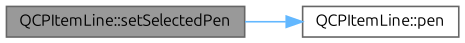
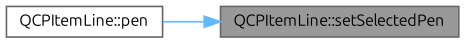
(265, 22) -> (183, 22)
